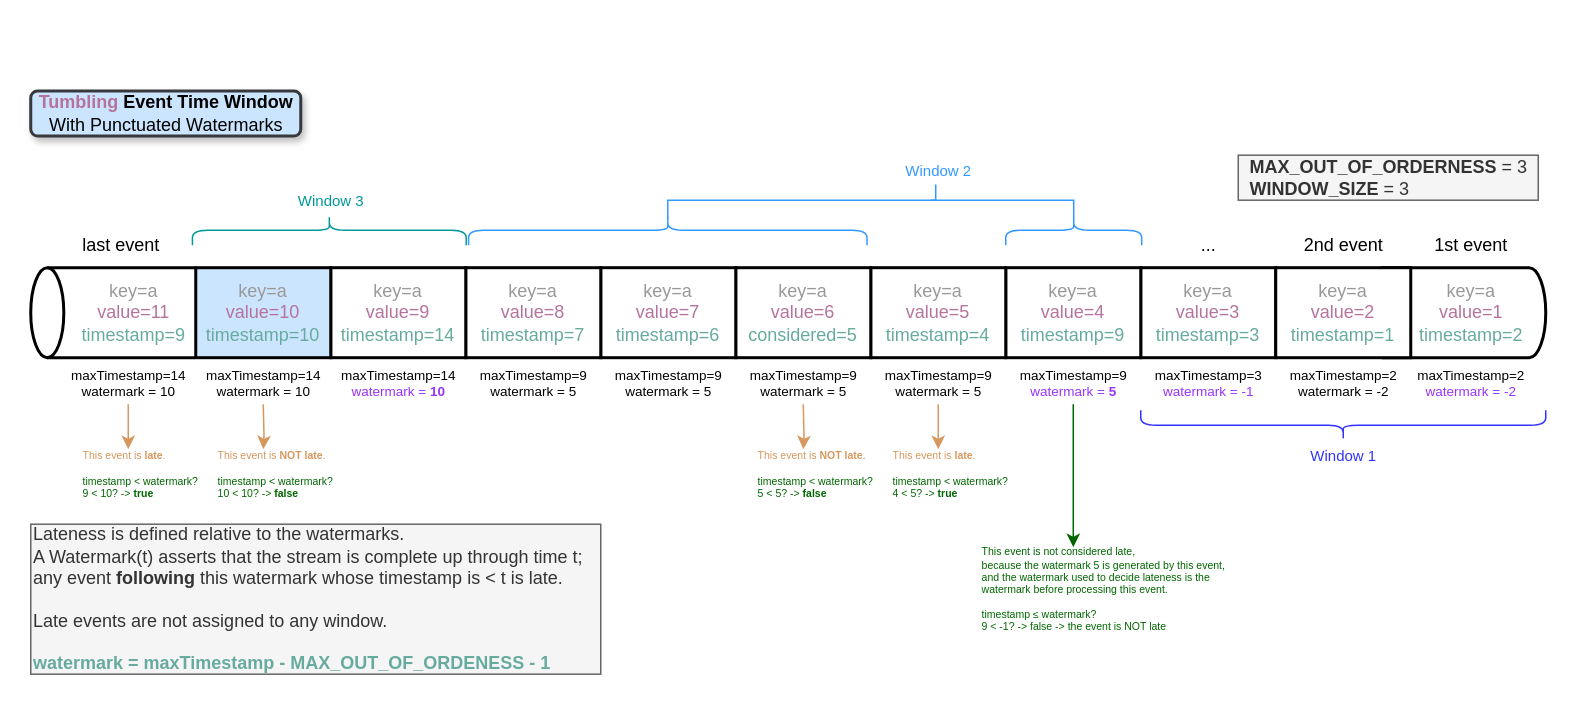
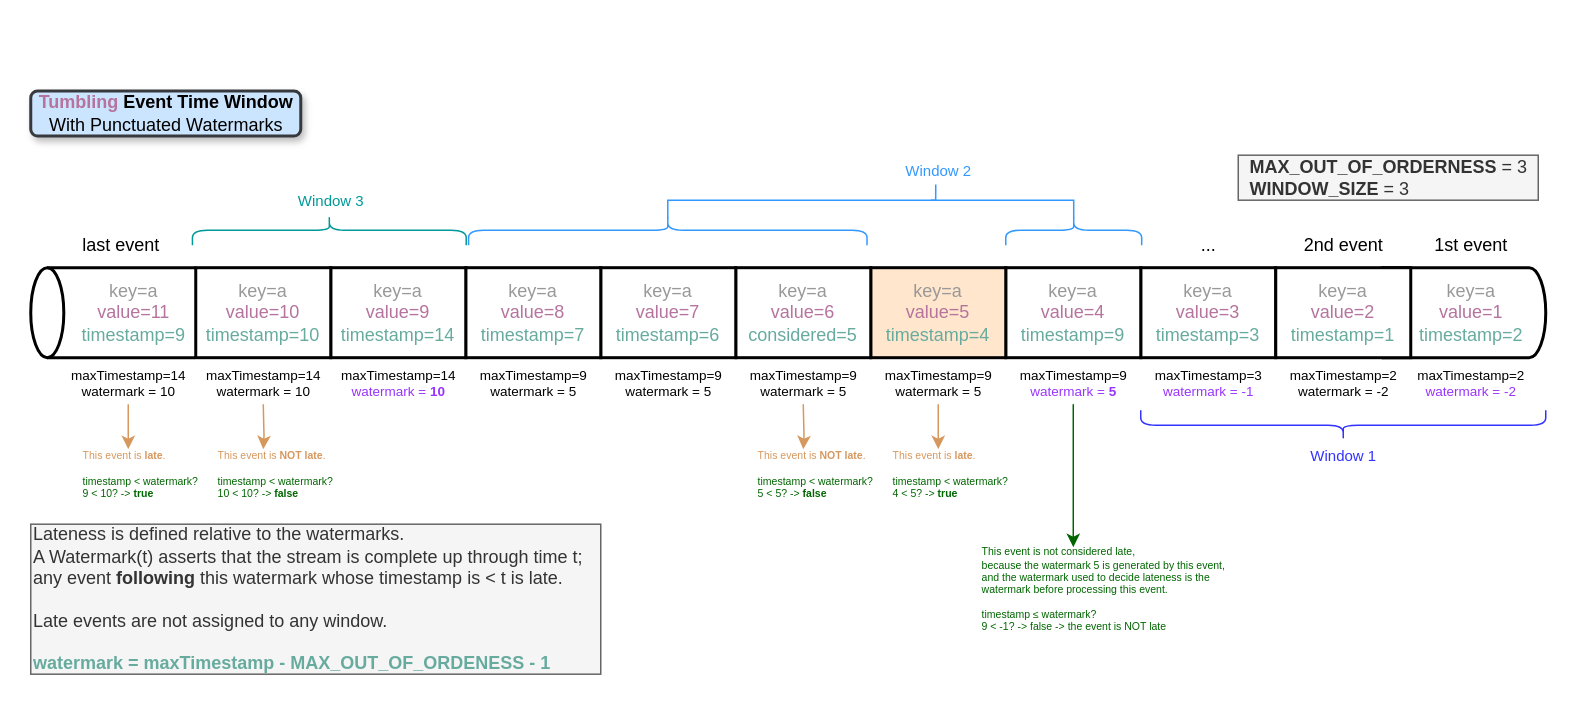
(263, 312) -> (263, 312)
(938, 312) -> (938, 312)
